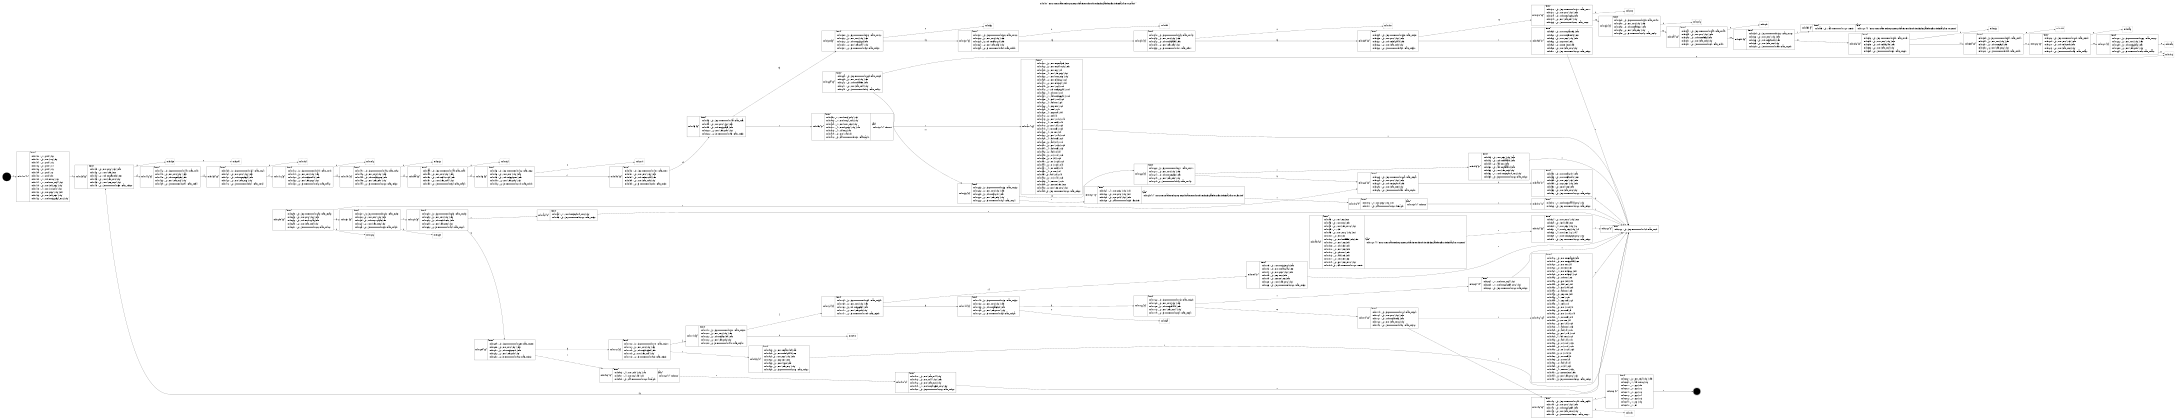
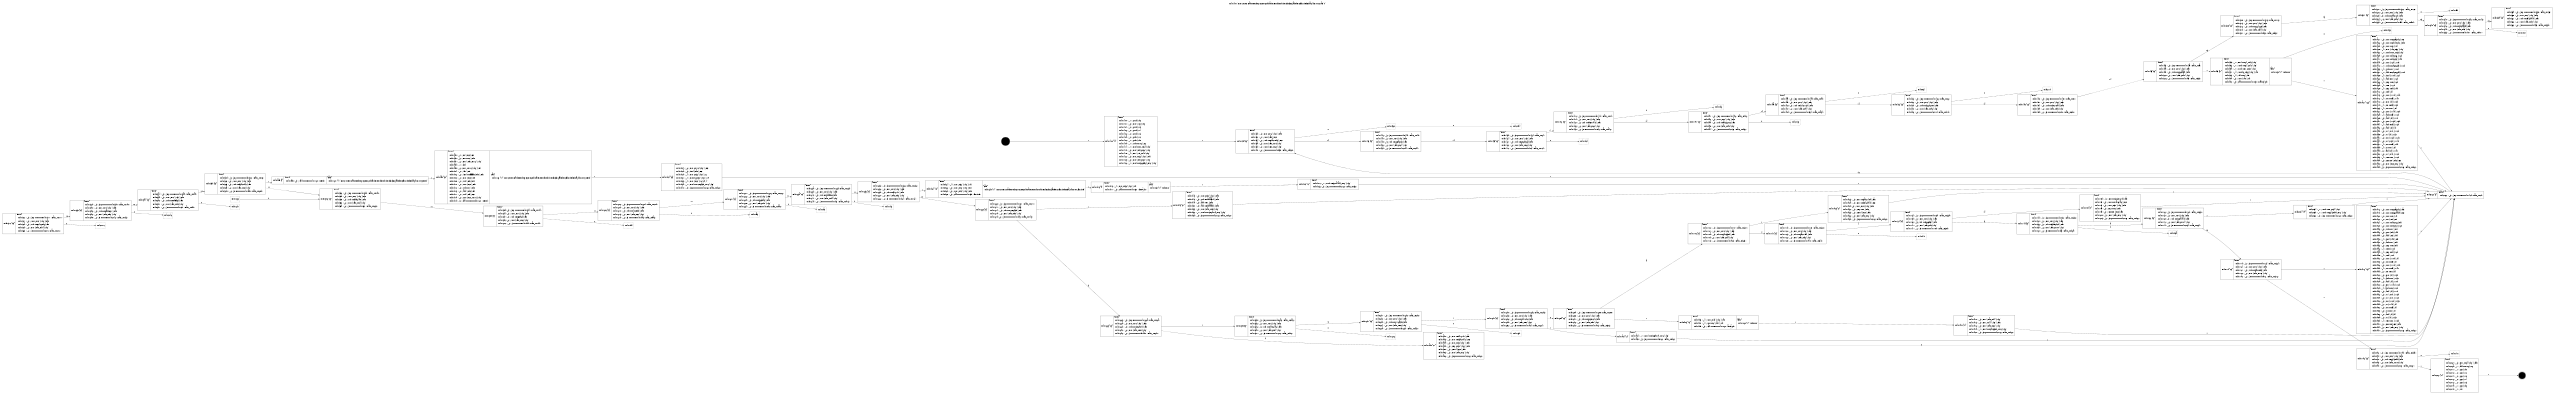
(1474, 29) -> none
(933, 32) -> (2332, 41)
(1949, 35) -> (279, 199)
(1562, 41) -> none
(2161, 53) -> (788, 197)
none -> (431, 179)
(845, 207) -> (1198, 326)
